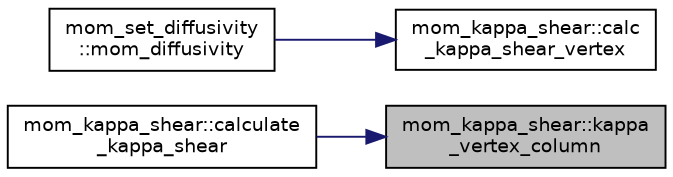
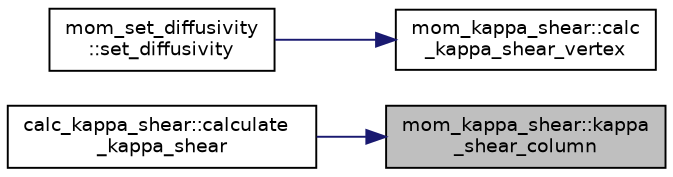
(162, 40) -> (162, 40)
(162, 137) -> (162, 137)
(526, 137) -> (526, 137)
